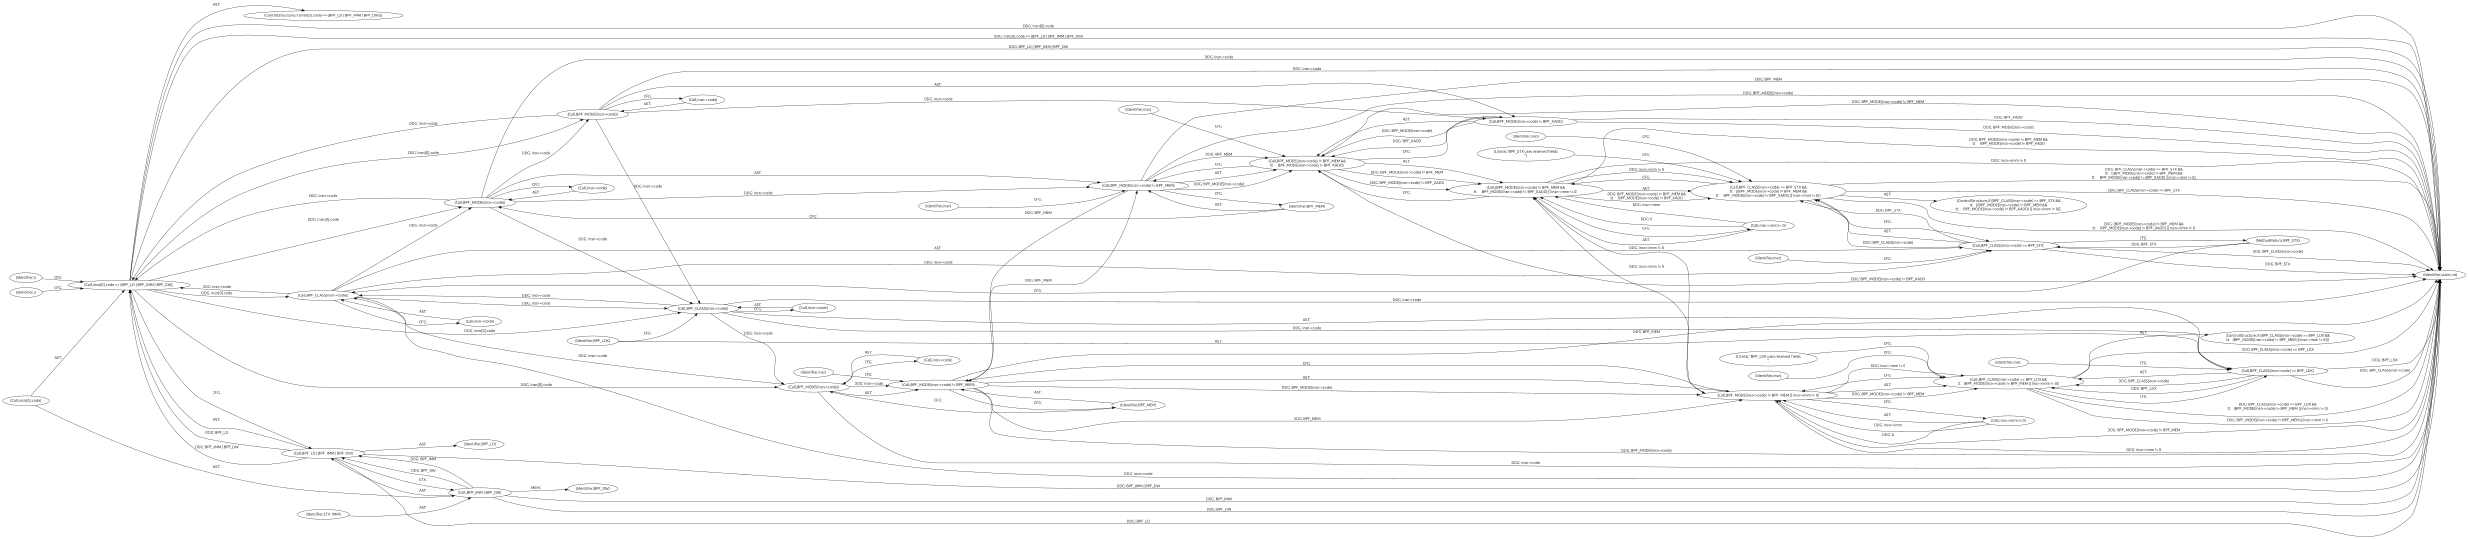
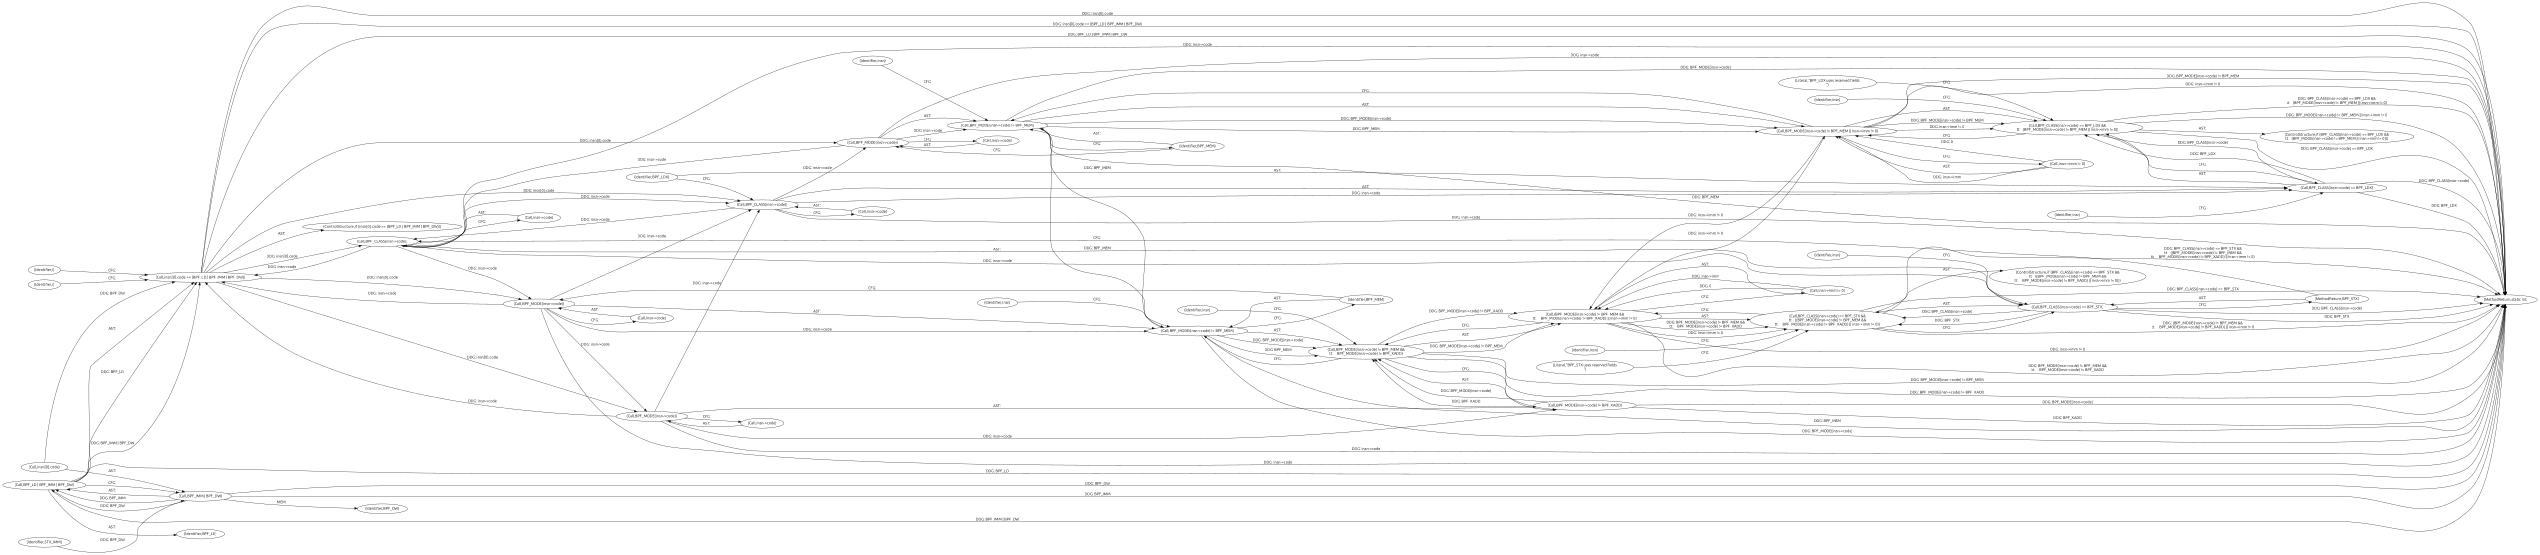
(2144, 244) -> (2203, 298)
(2441, 275) -> (2506, 300)
(59, 358) -> (113, 293)
(196, 395) -> none
(423, 480) -> (113, 483)
(423, 508) -> (113, 540)
